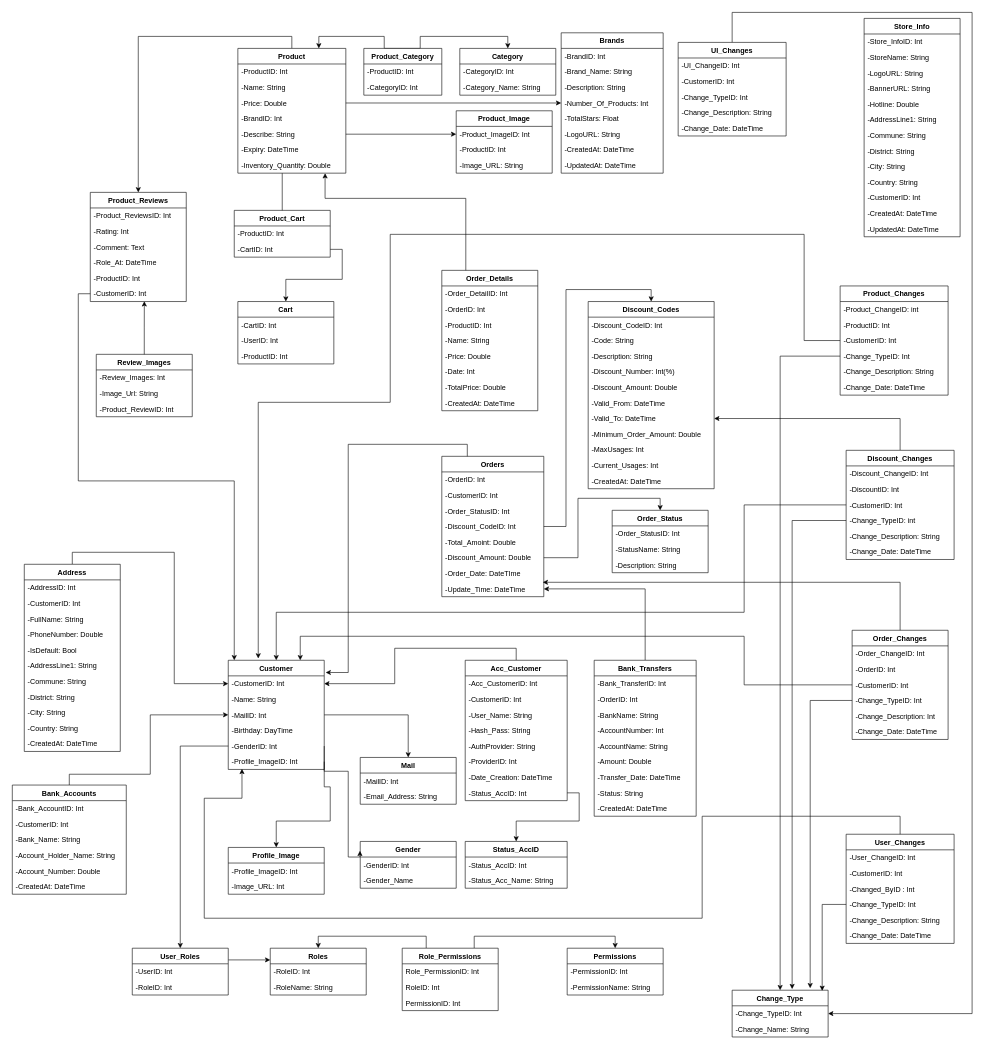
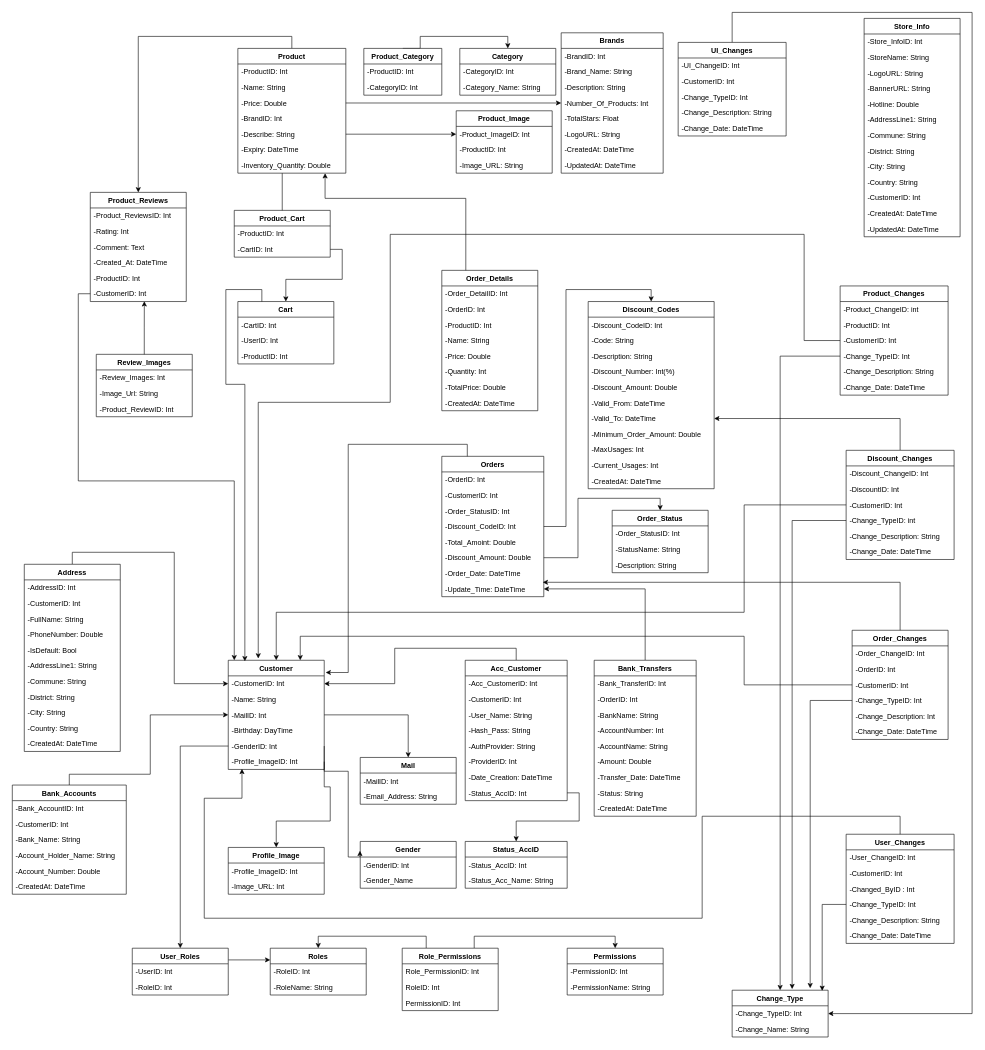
(349, 36) -> none
(126, 263) -> (133, 263)
none -> (244, 290)
(463, 372) -> (471, 372)
